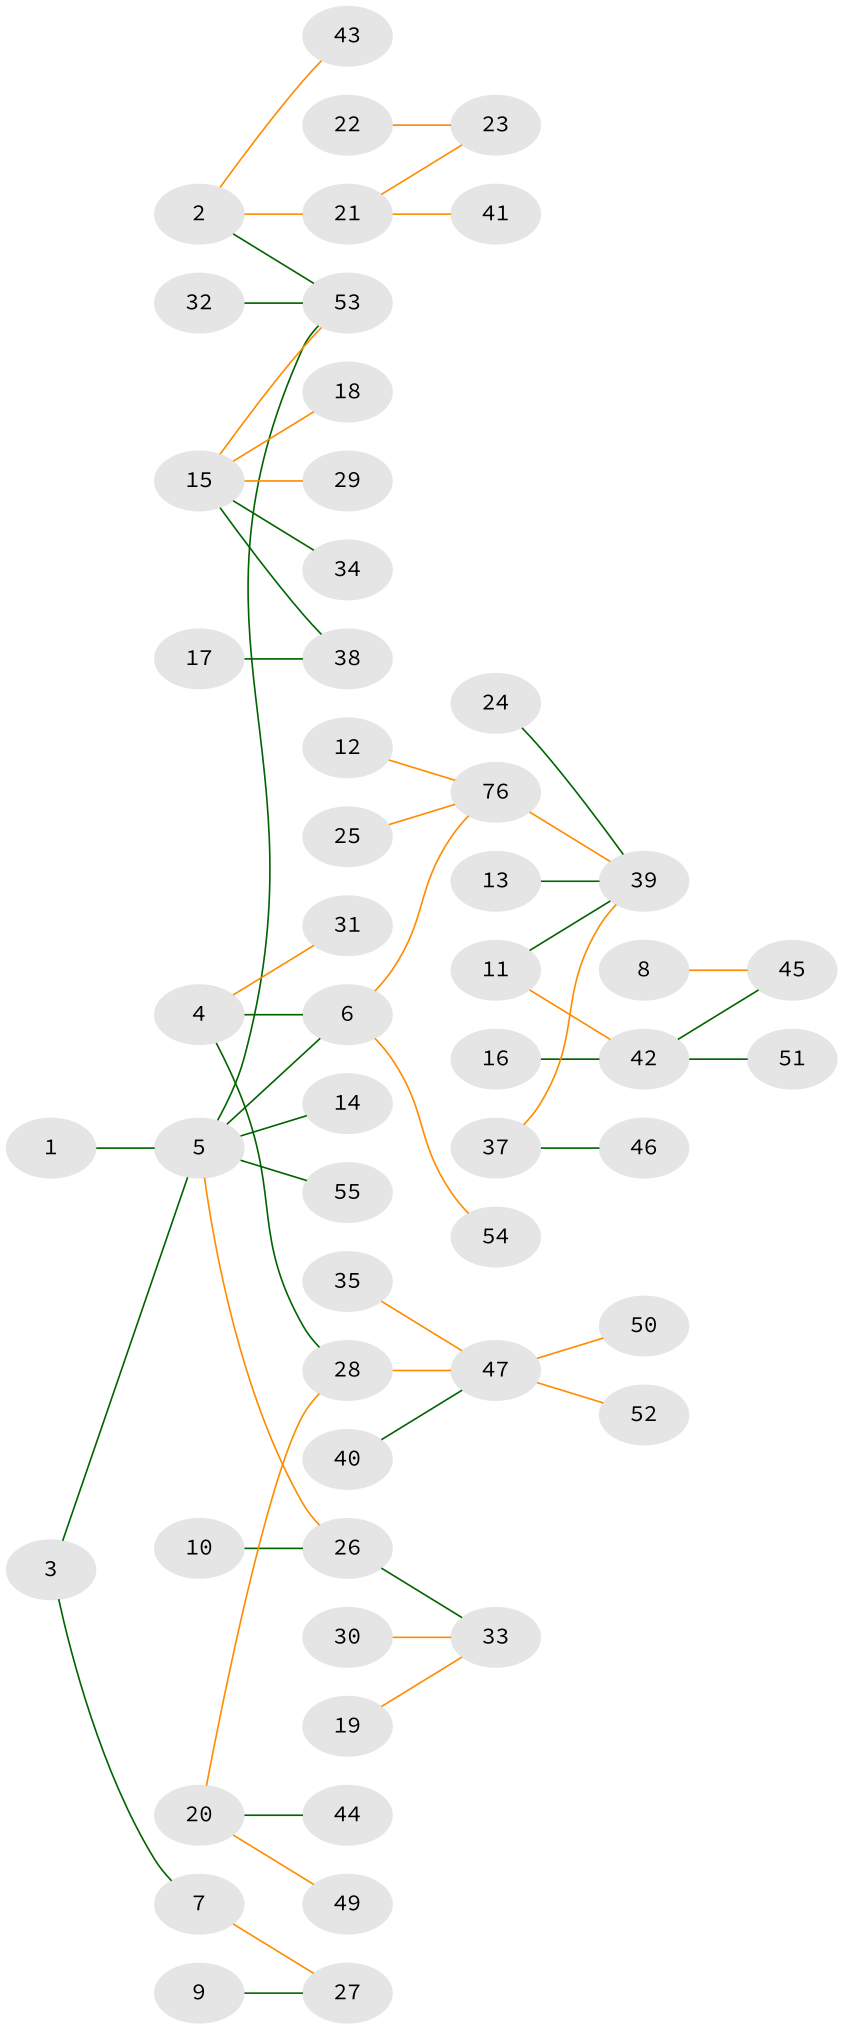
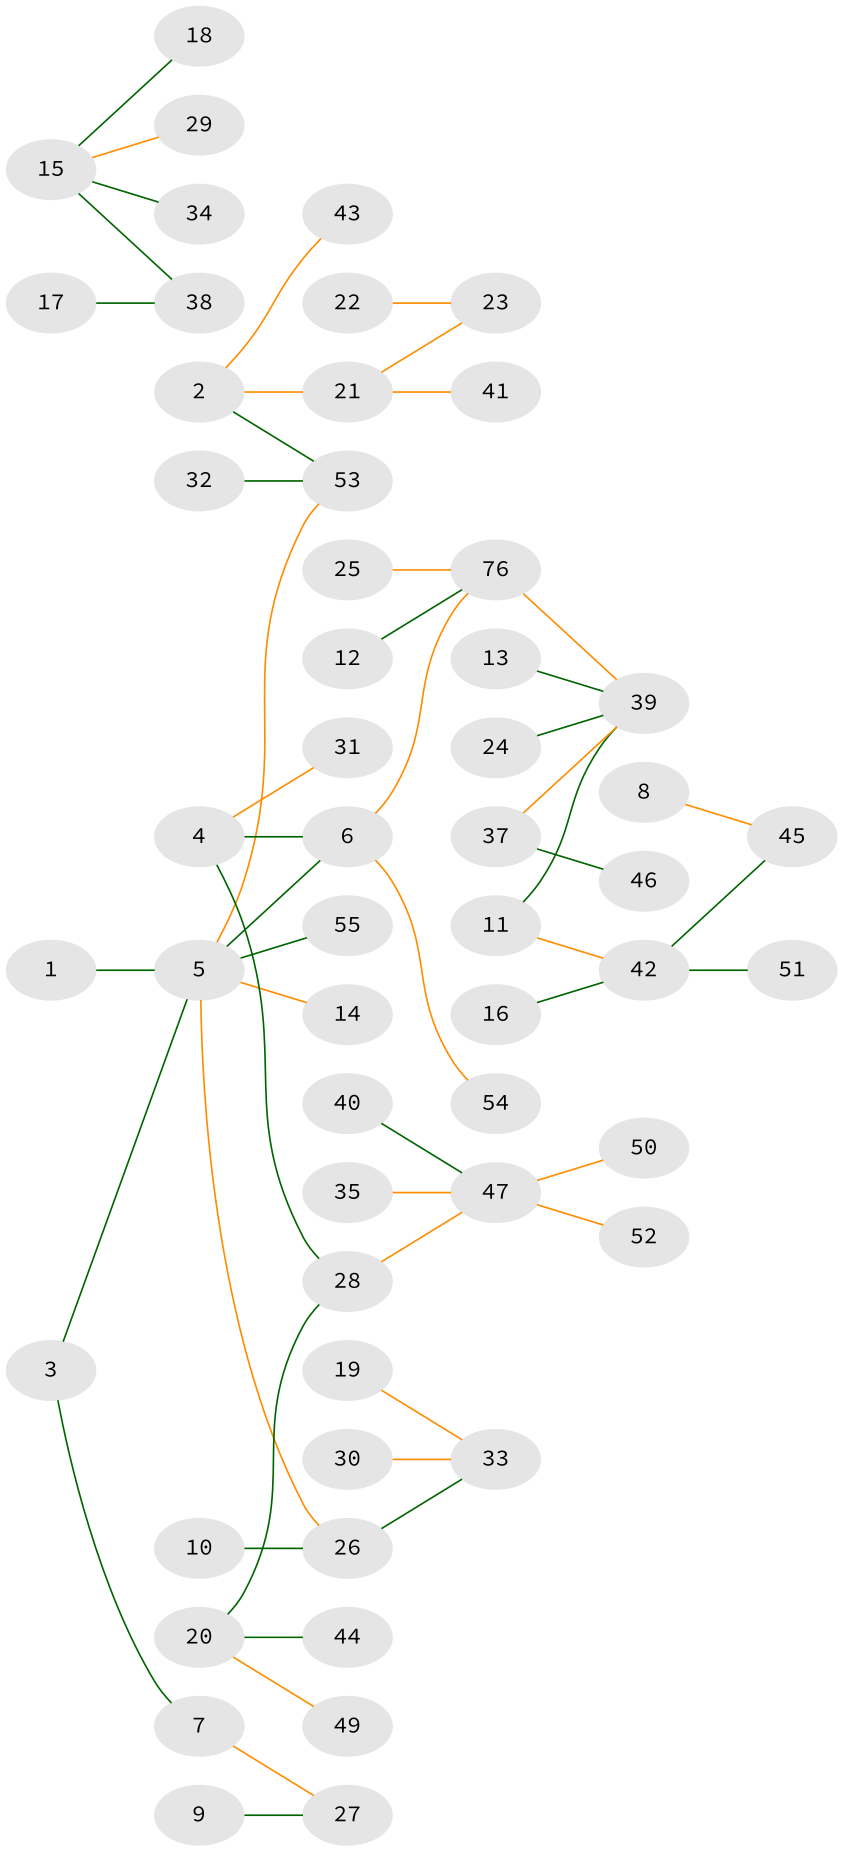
(269, 389) -> none
(286, 429) -> (125, 103)
(258, 720) -> (265, 721)
(422, 770) -> (422, 614)
(274, 1126) -> (274, 993)
(249, 1585) -> (273, 1468)
